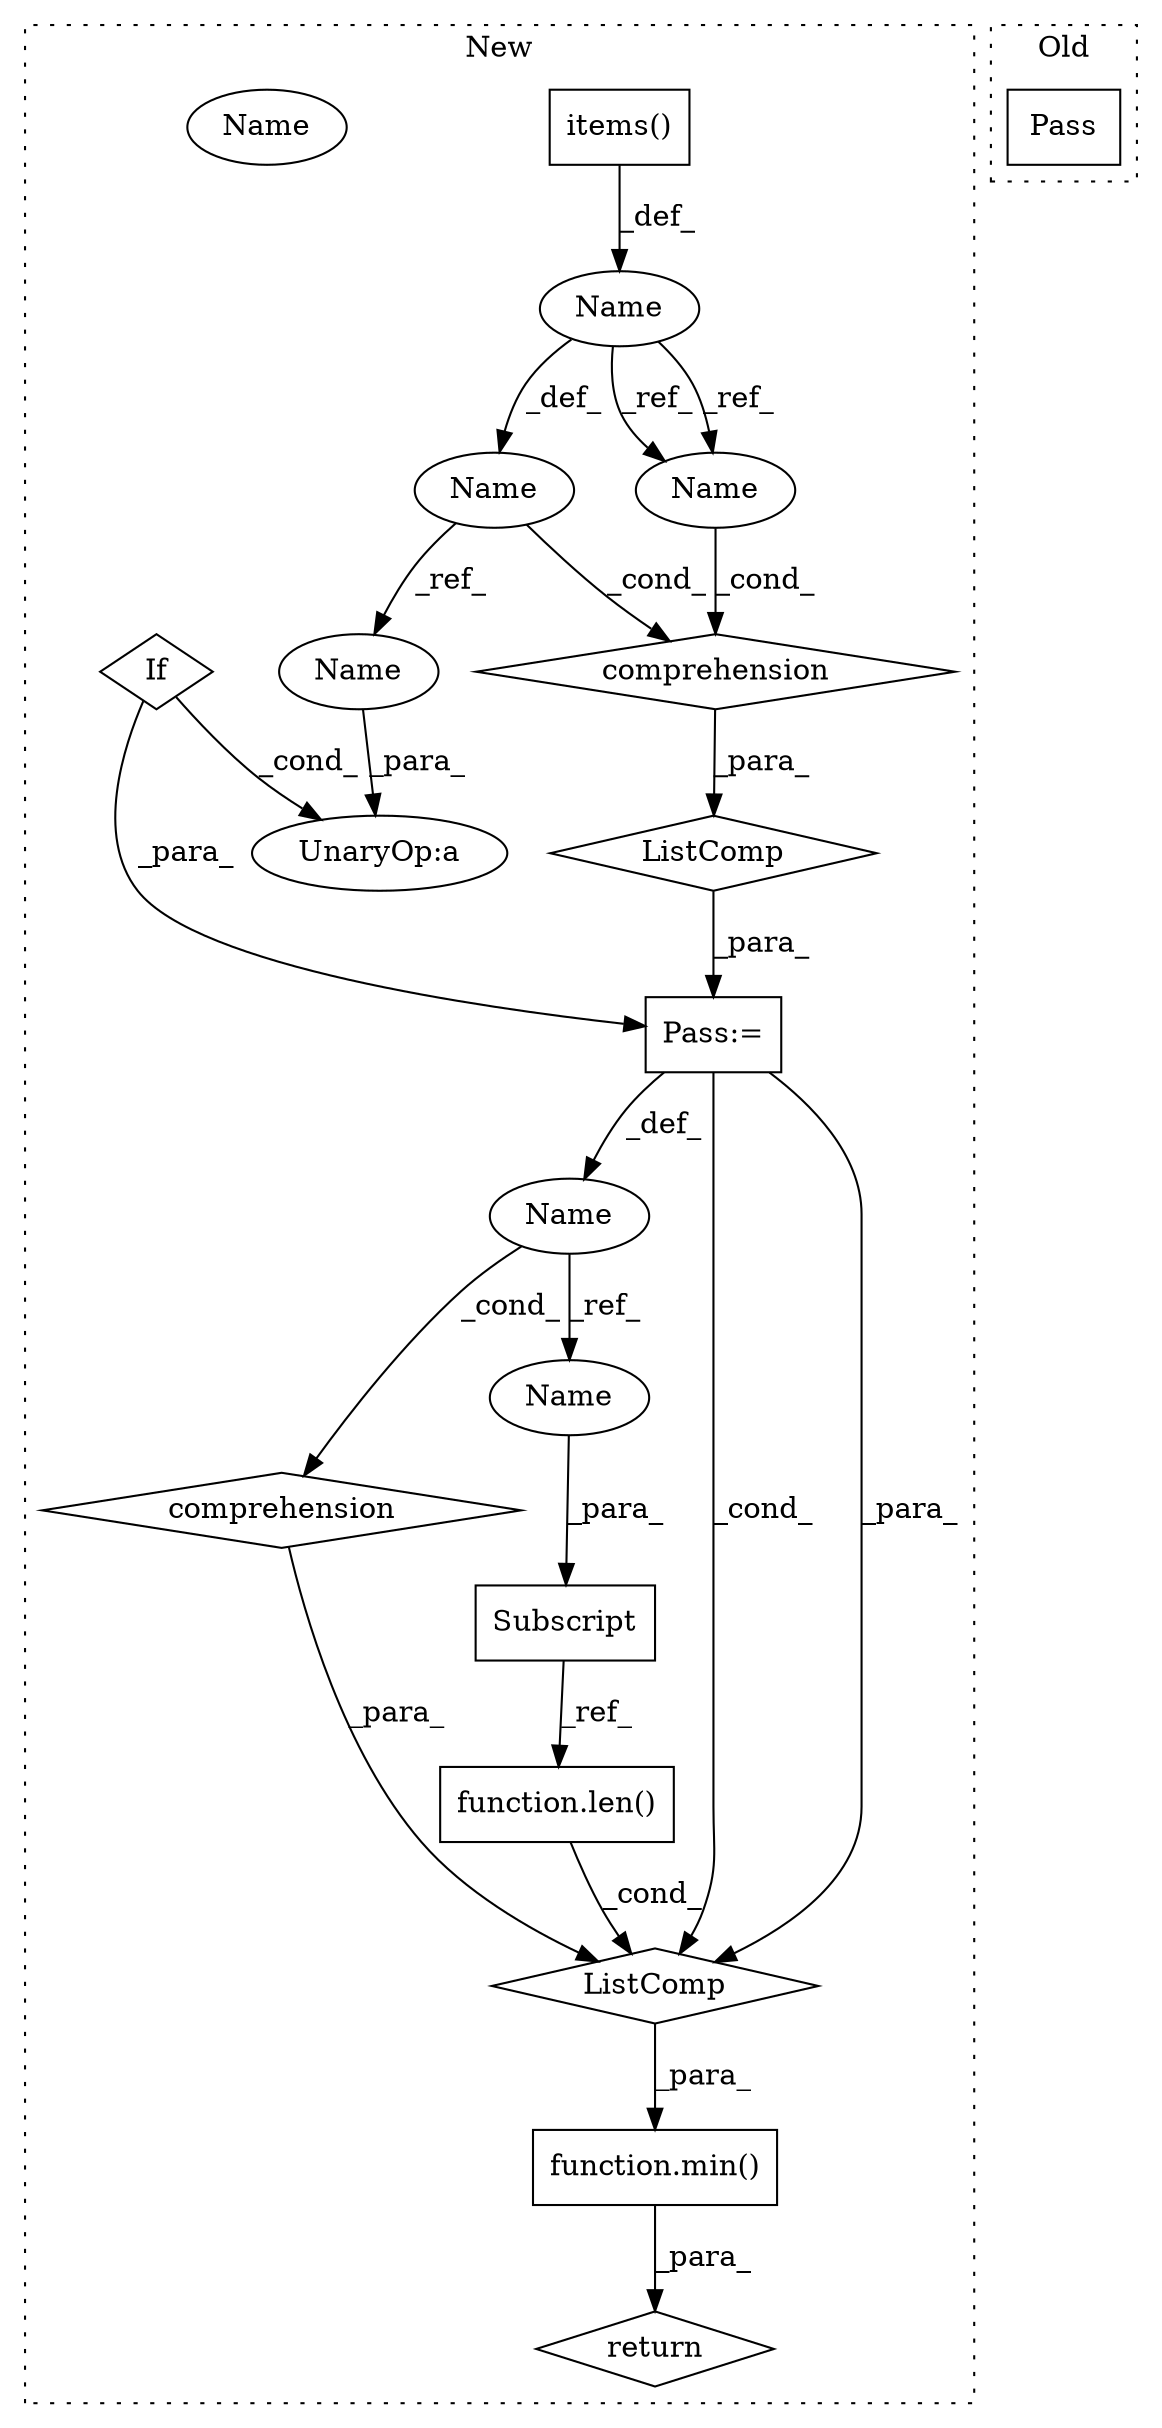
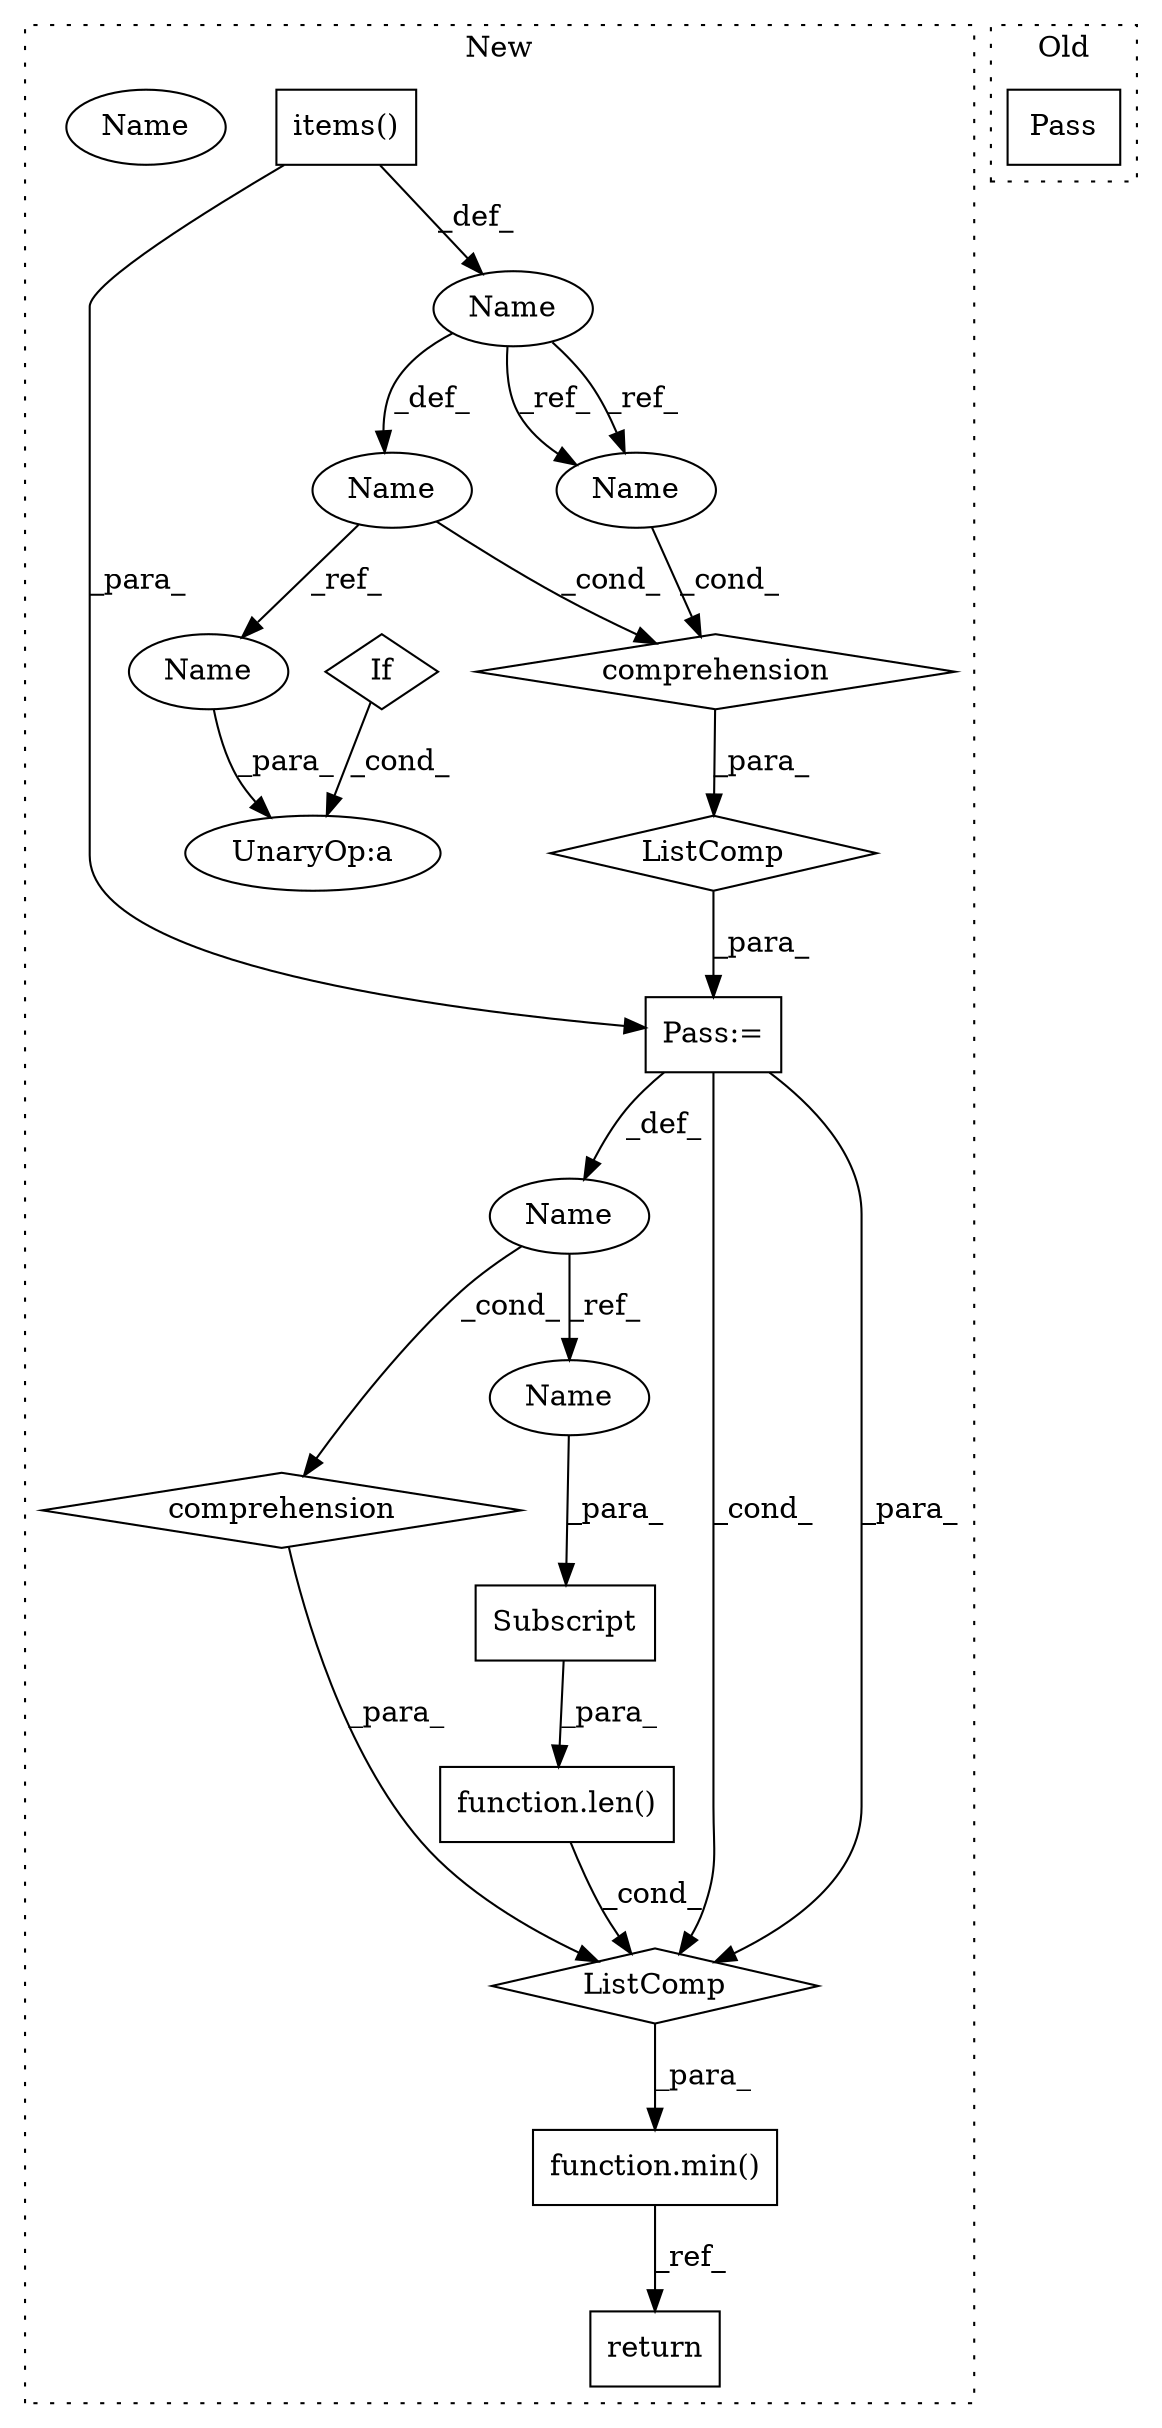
(275, 961) -> (90, 752)
(597, 1714) -> (609, 1714)
(703, 2258) -> (691, 2258)
(655, 2349) -> (655, 2349)
